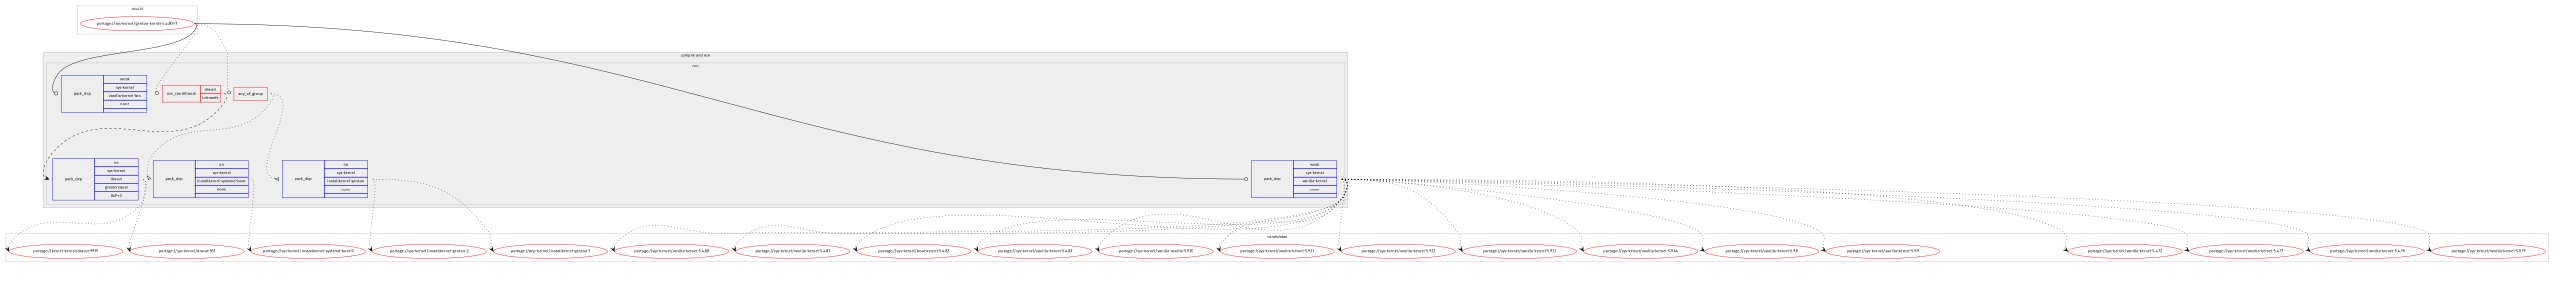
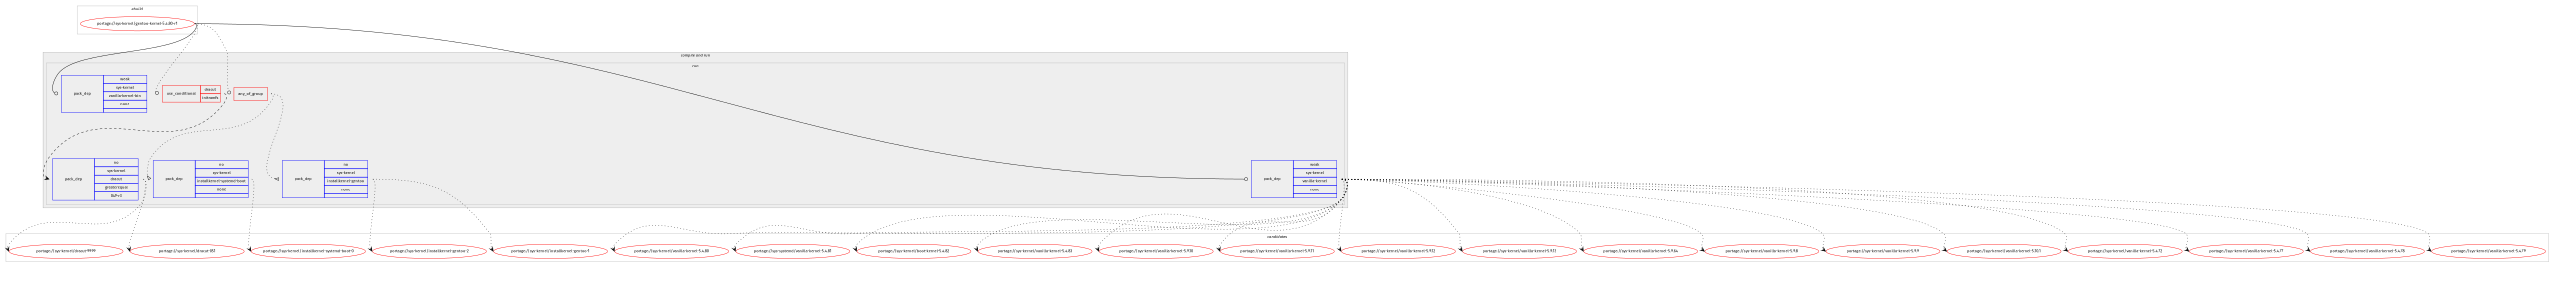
(66, 251) -> (66, 251)
(551, 251) -> (551, 251)
(793, 251) -> (793, 251)
(1156, 251) -> (1156, 251)
none -> (2004, 251)
(2489, 251) -> (2489, 251)
